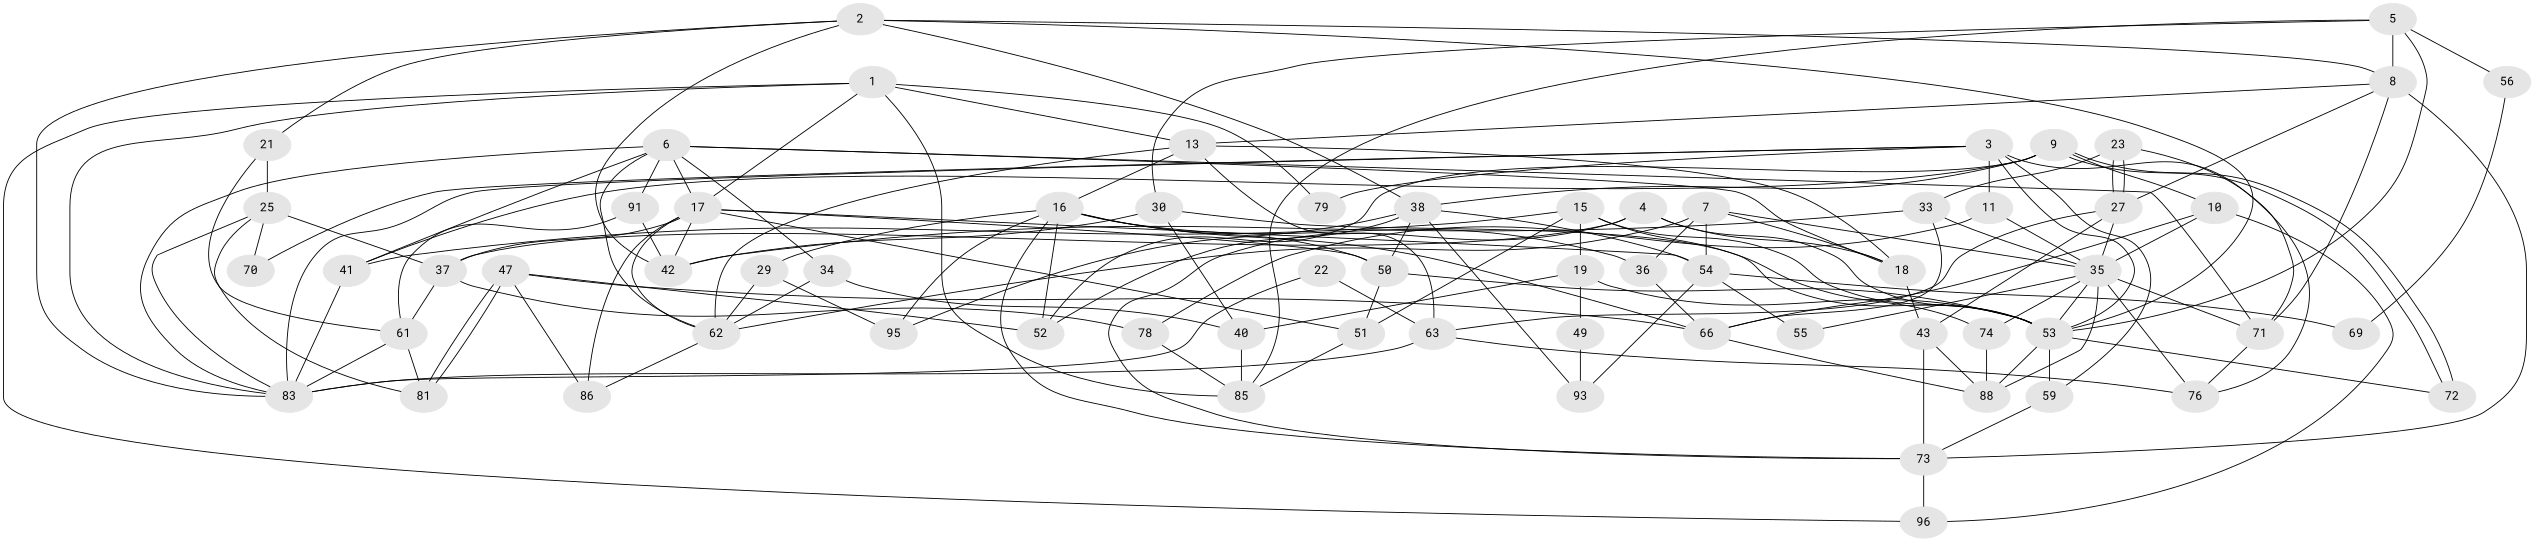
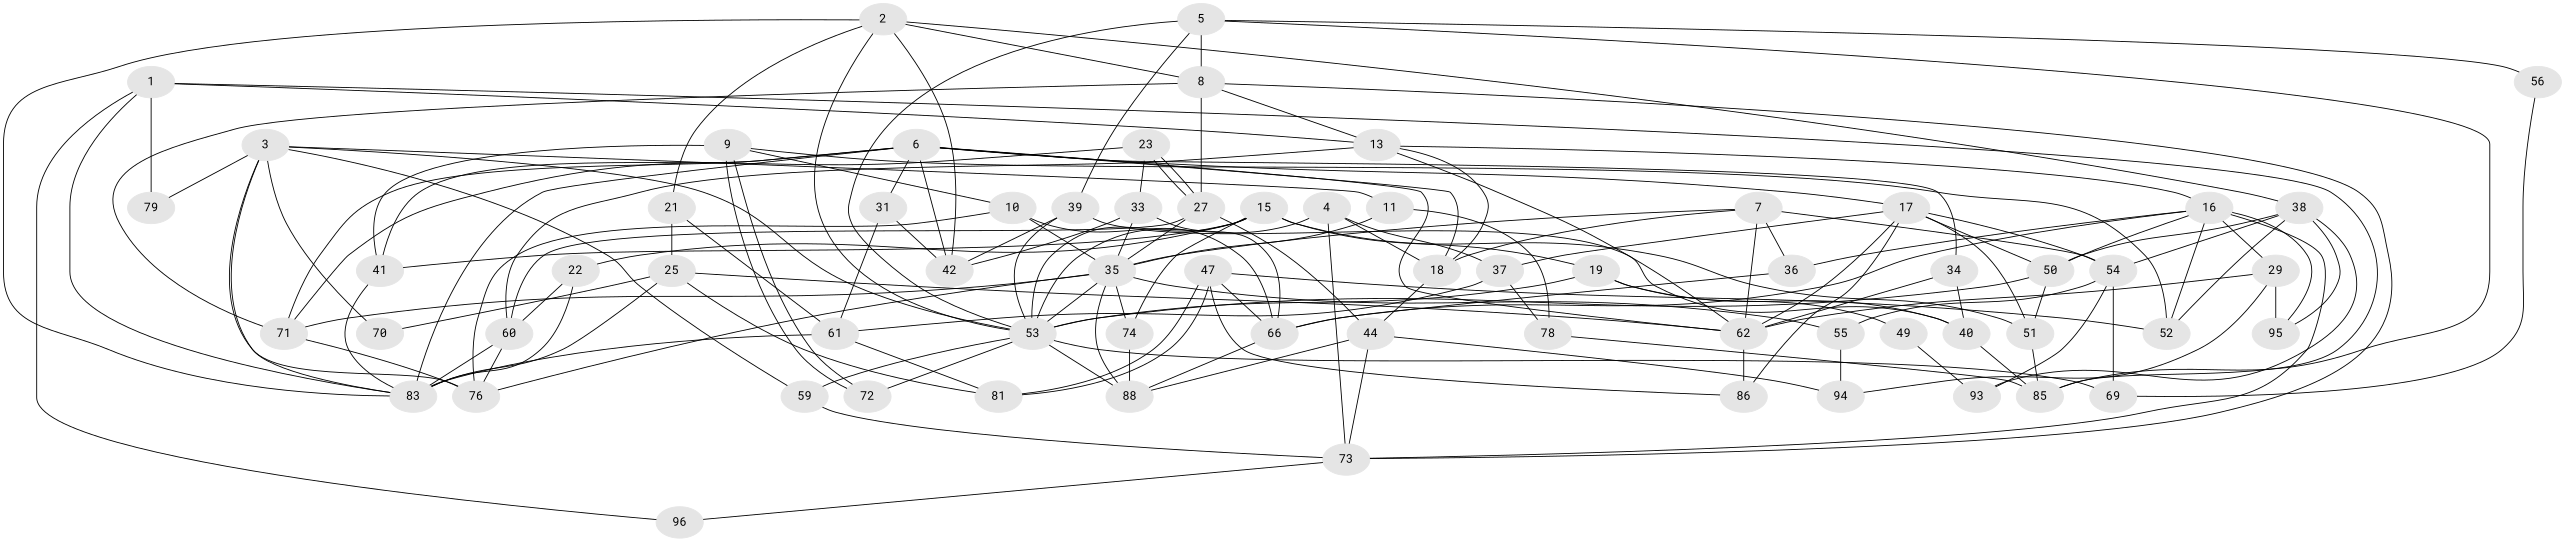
(789, 142) -> none
(1829, 188) -> none
(635, 208) -> (883, 208)
(1159, 208) -> (1075, 208)
(355, 239) -> (1182, 298)
(682, 241) -> (933, 208)
none -> (825, 244)
(1433, 334) -> (509, 334)
(1924, 334) -> (1371, 334)
none -> (1548, 361)
none -> (1841, 397)
(2303, 428) -> (682, 227)
